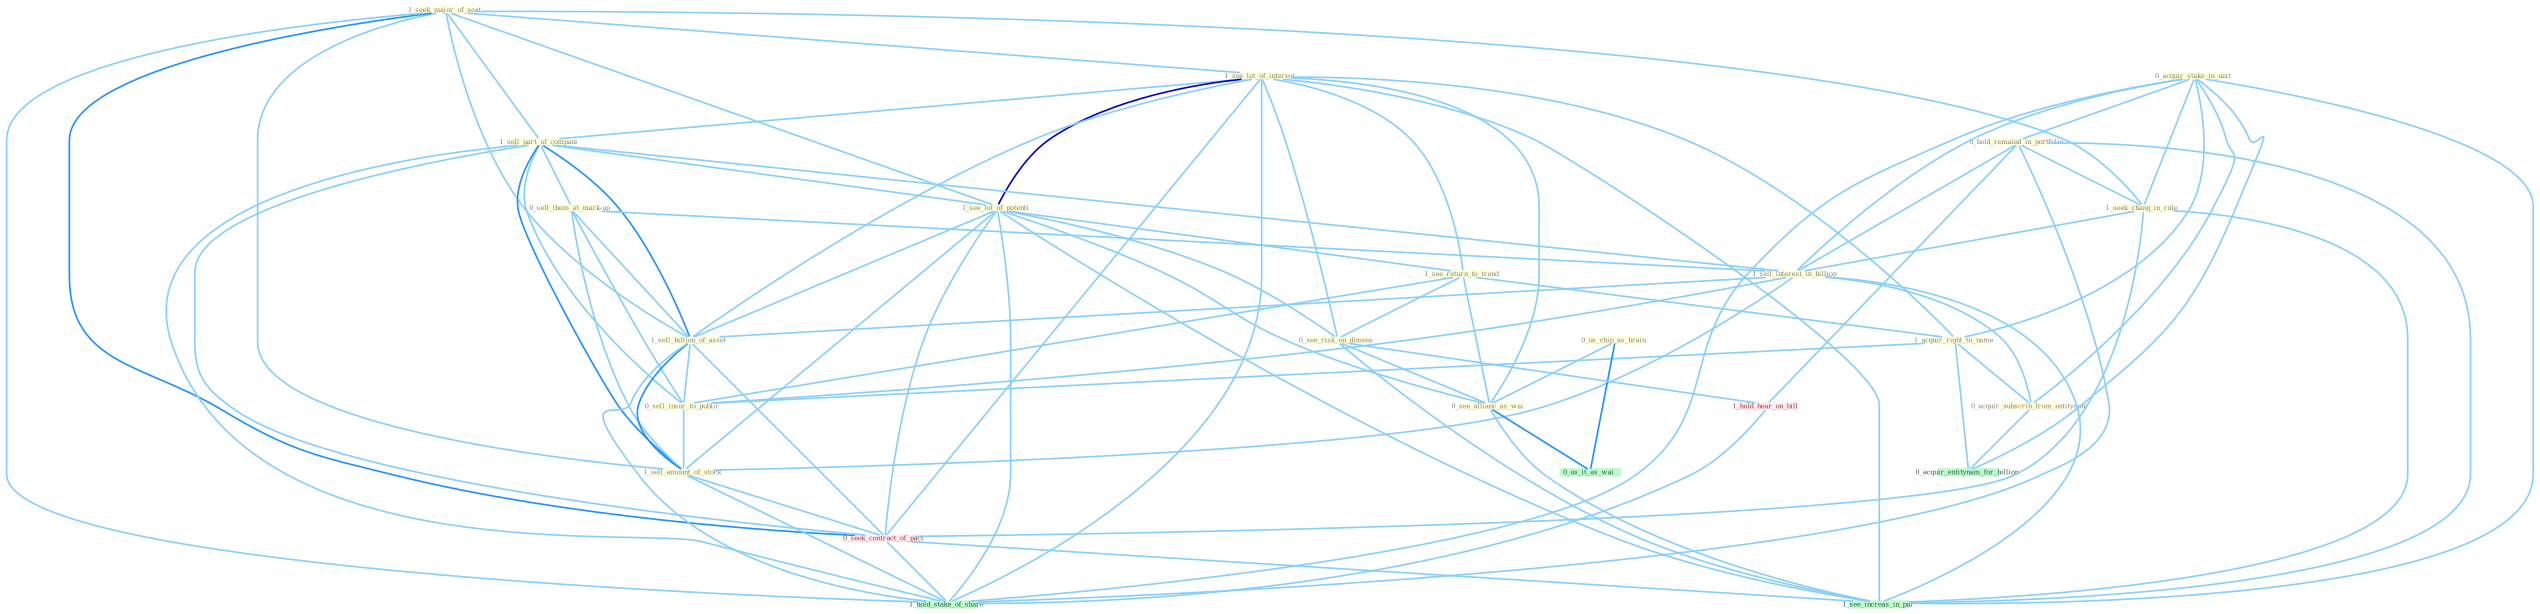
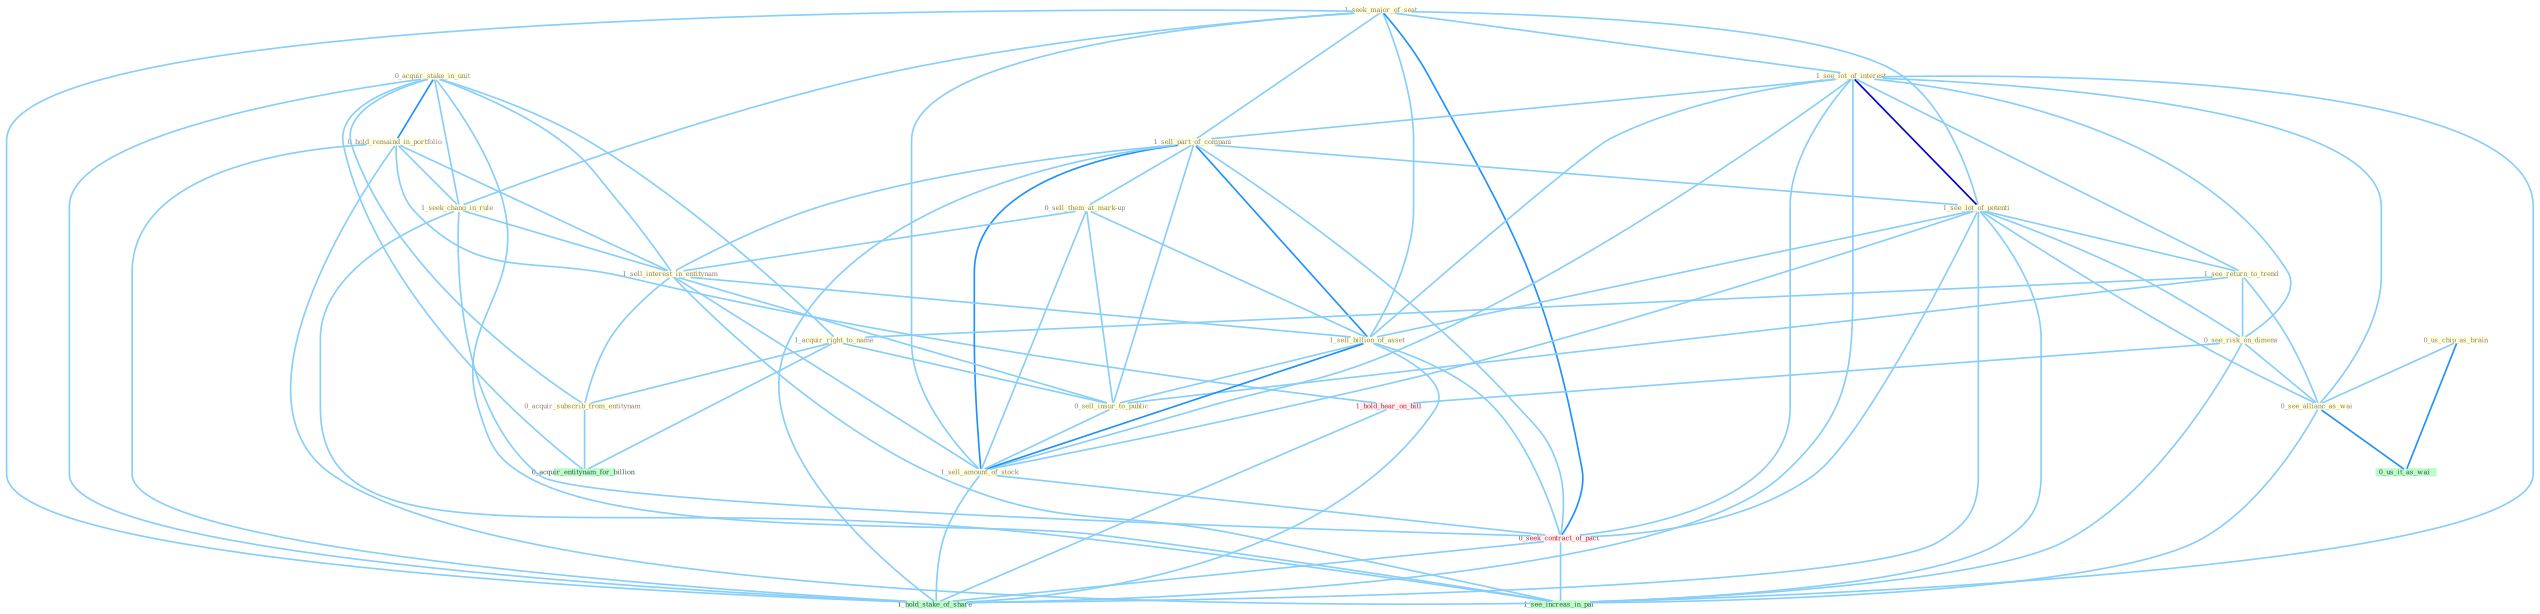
(2106, 109) -> (415, 109)
(1654, 129) -> (1422, 340)
(1795, 274) -> (672, 274)
